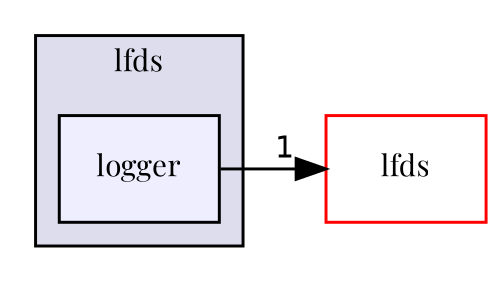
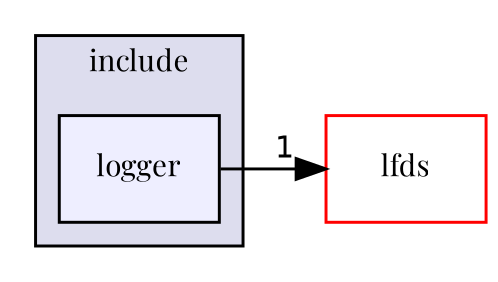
(139, 64) -> (139, 64)
